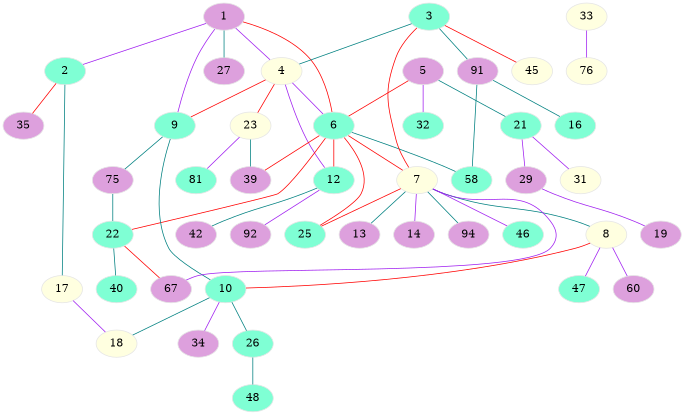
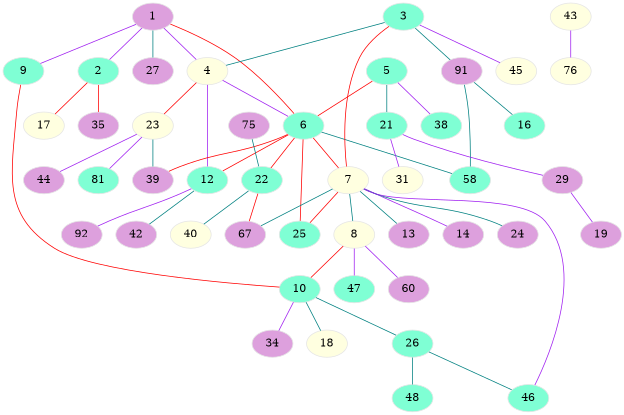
(587, 17) -> (571, 17)
(481, 44) -> (460, 44)
(423, 71) -> (387, 71)
(228, 98) -> none
(423, 126) -> (441, 126)
(144, 153) -> none
none -> (44, 180)
(64, 180) -> (71, 98)
(160, 216) -> (78, 258)
(469, 235) -> (518, 235)
(447, 266) -> (295, 208)
(117, 289) -> (191, 235)
(89, 316) -> none
none -> (470, 371)
